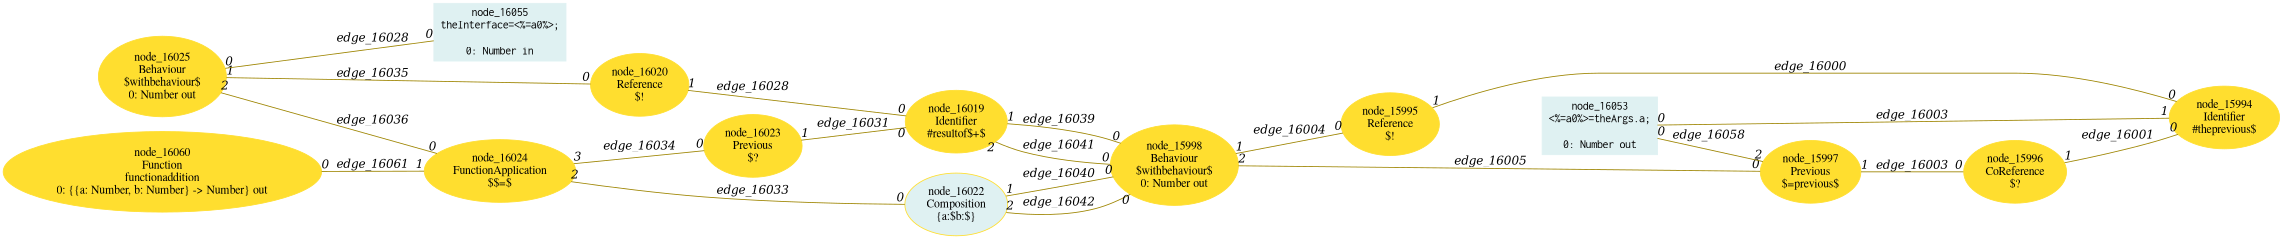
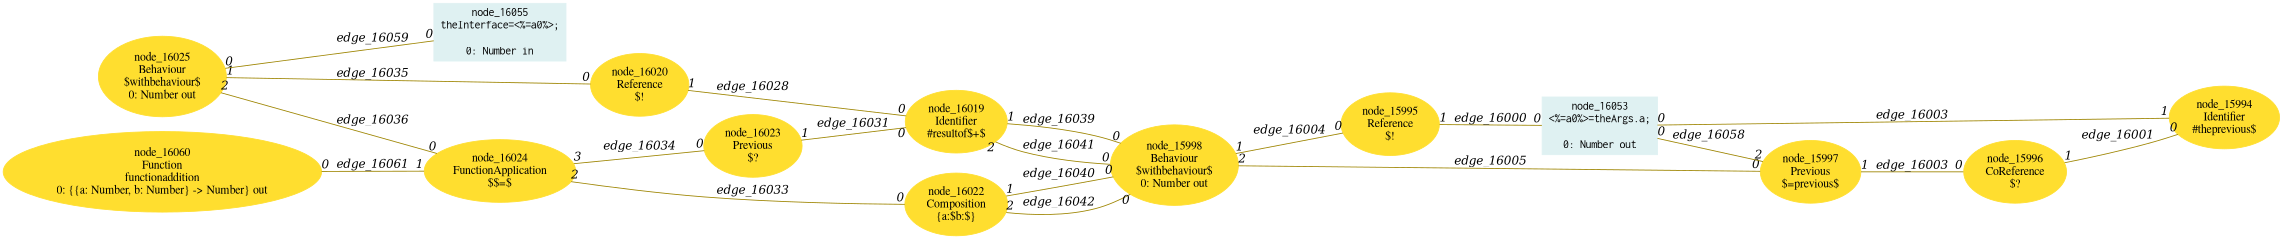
(373, 38) -> (373, 38)
(1804, 73) -> (1491, 125)
(956, 204) -> (956, 204)
